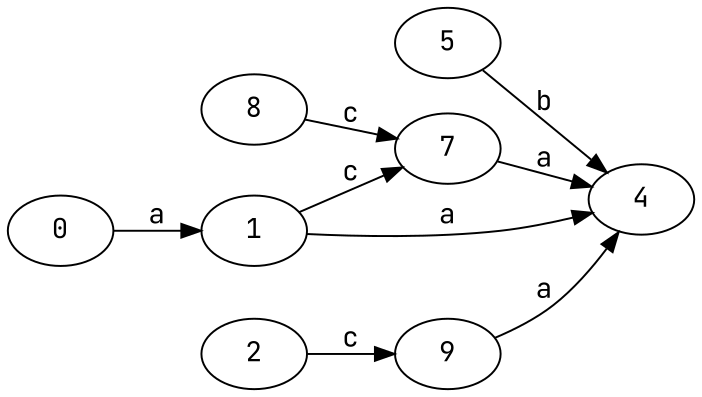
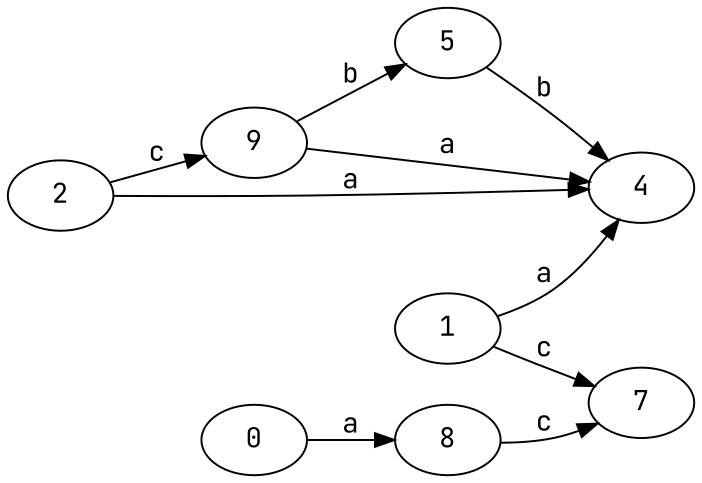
none -> (343, 97)
(535, 171) -> (341, 195)
(147, 231) -> (341, 440)
